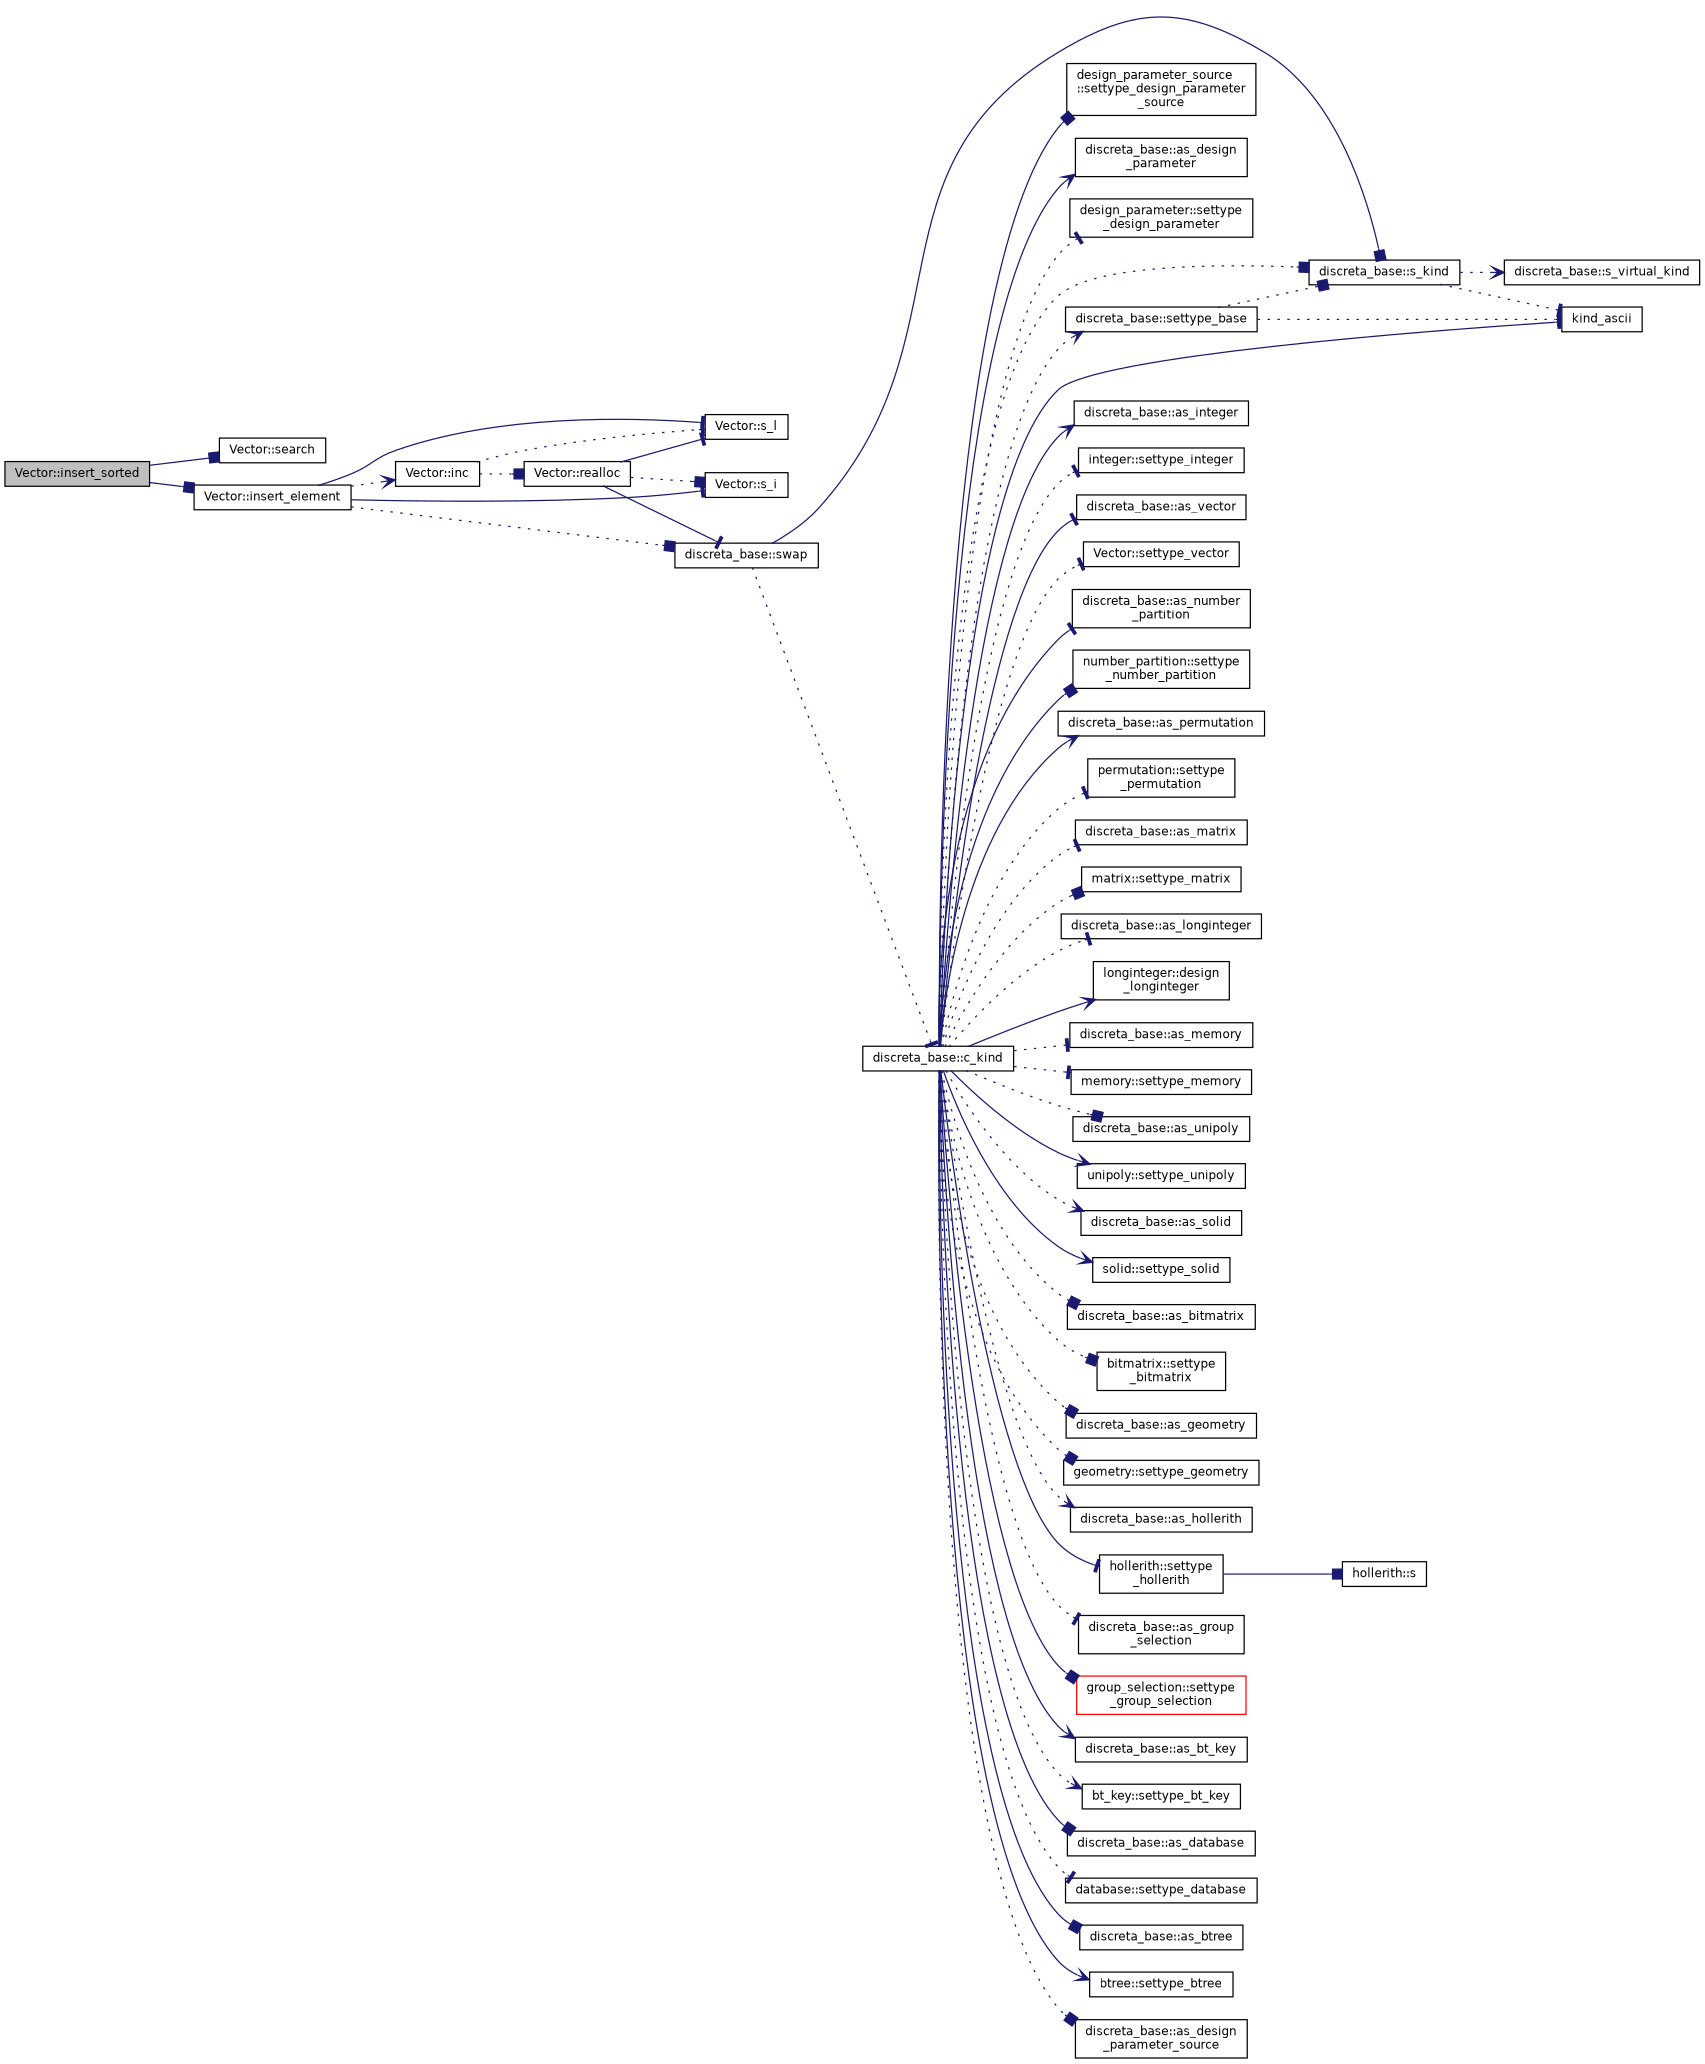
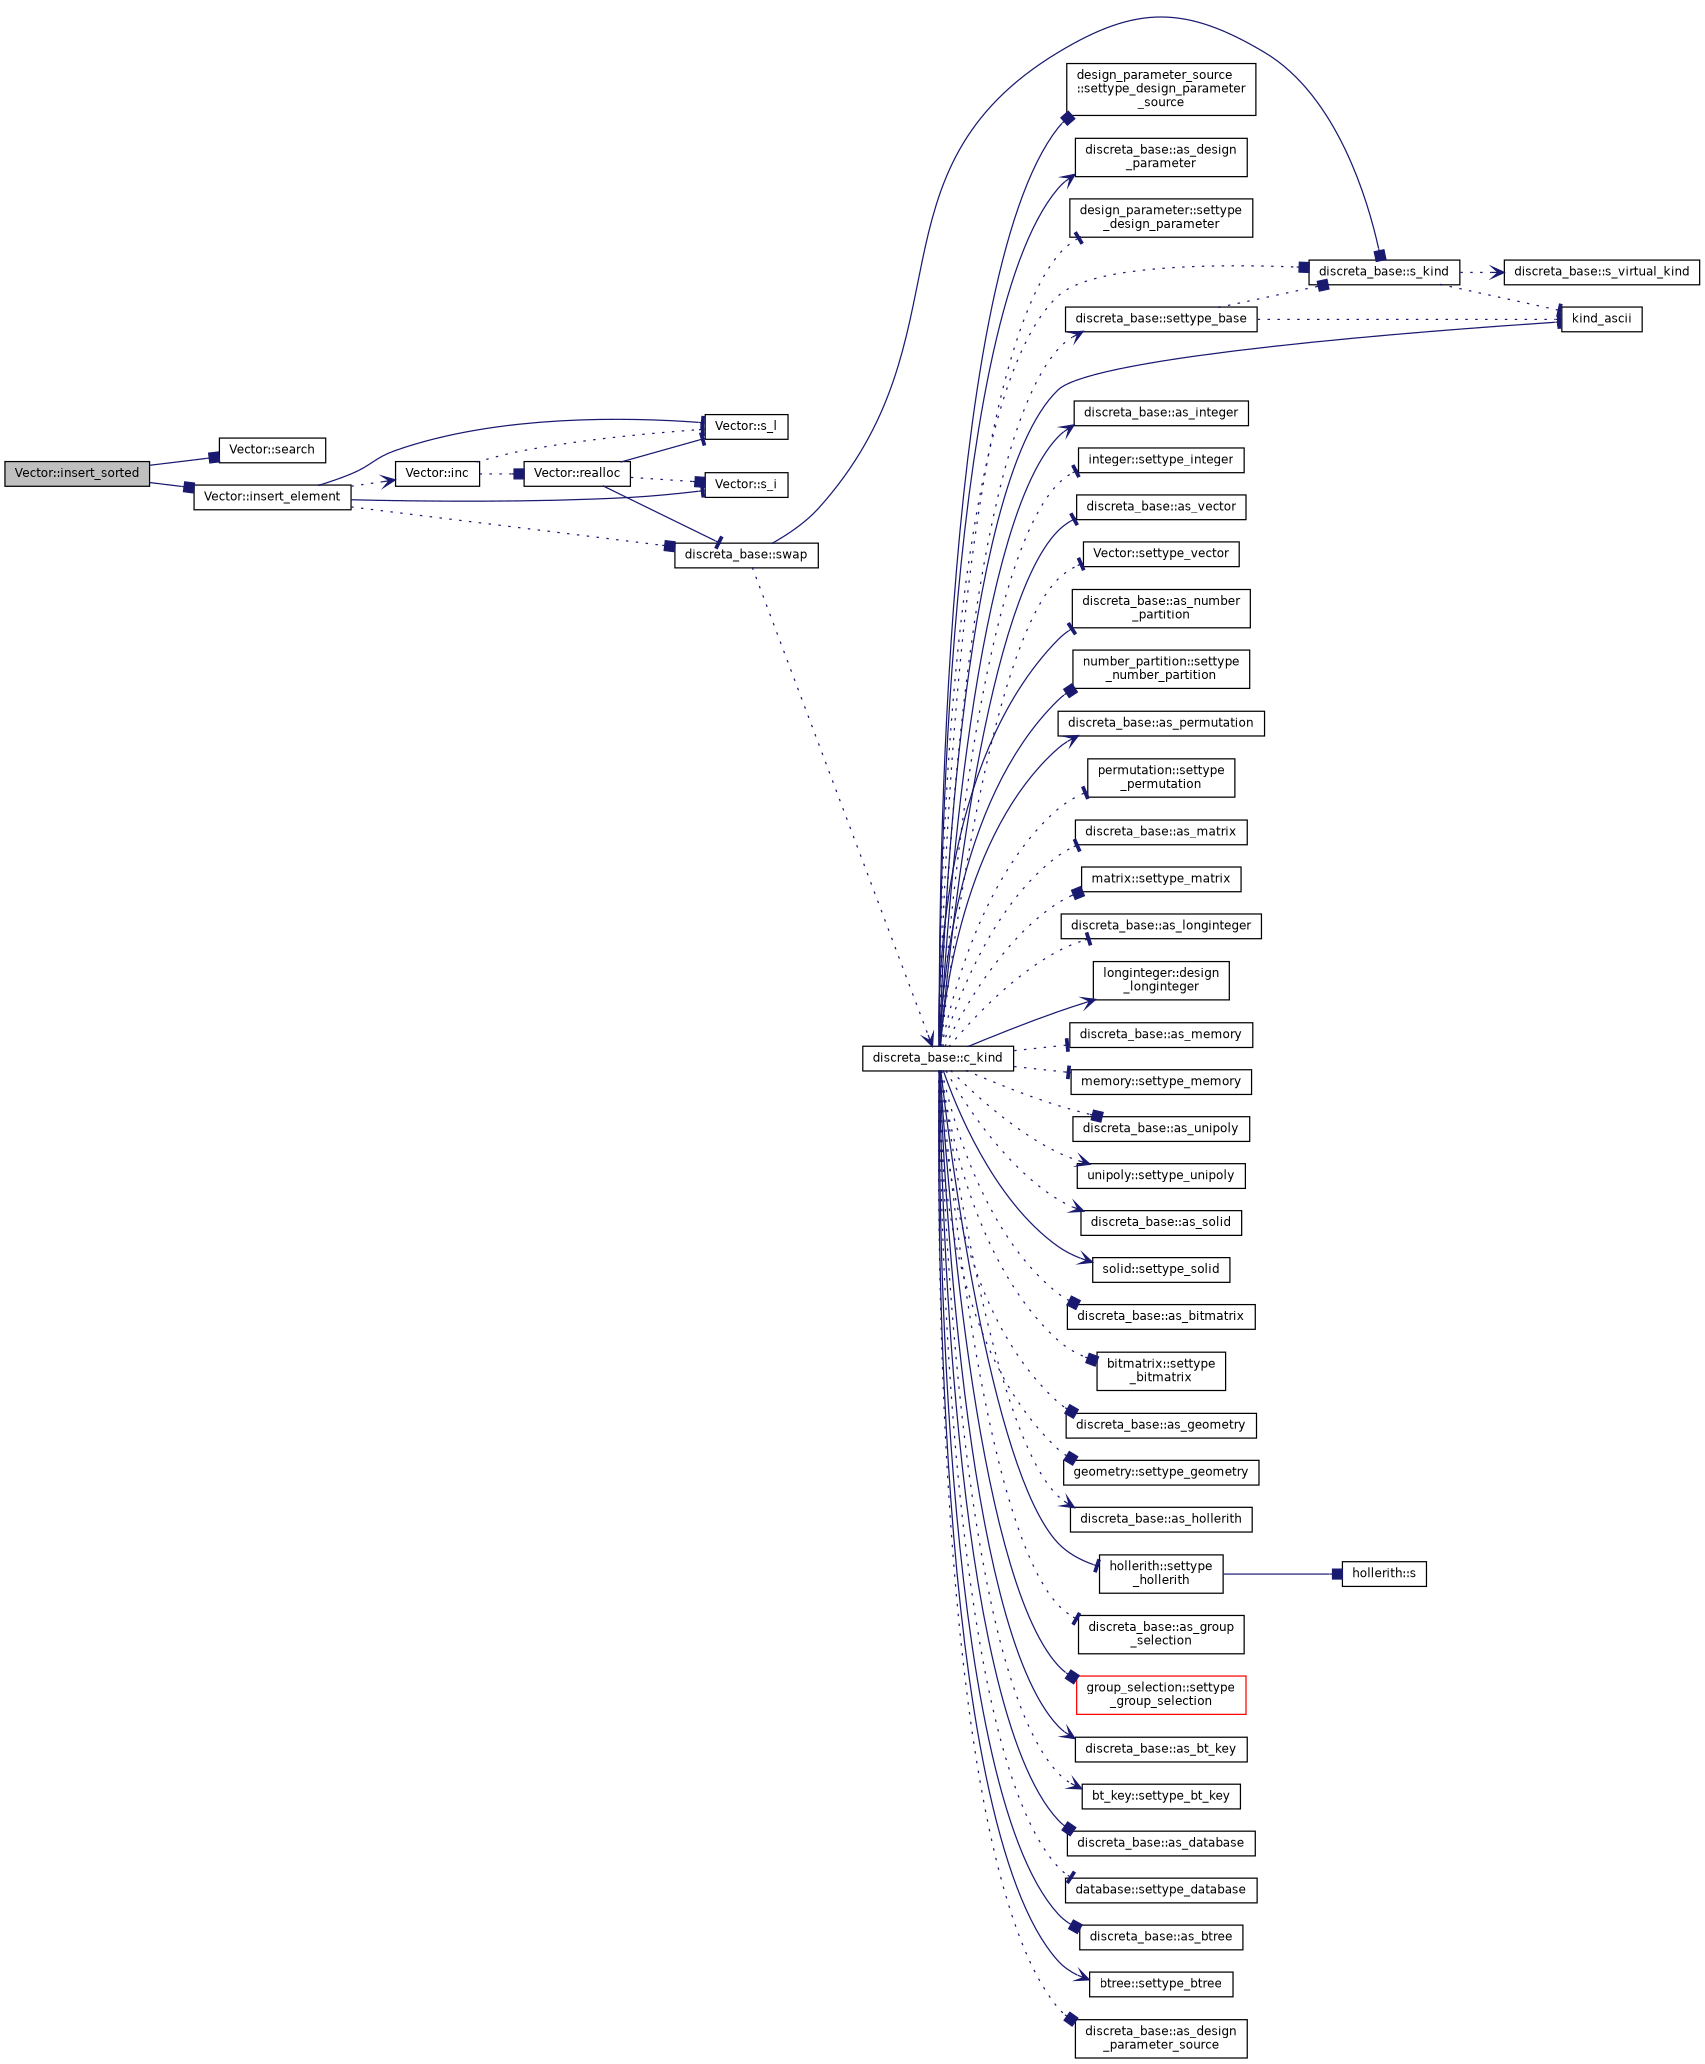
(841, 804) -> (841, 804)
(1010, 1122) -> (1010, 1122)
